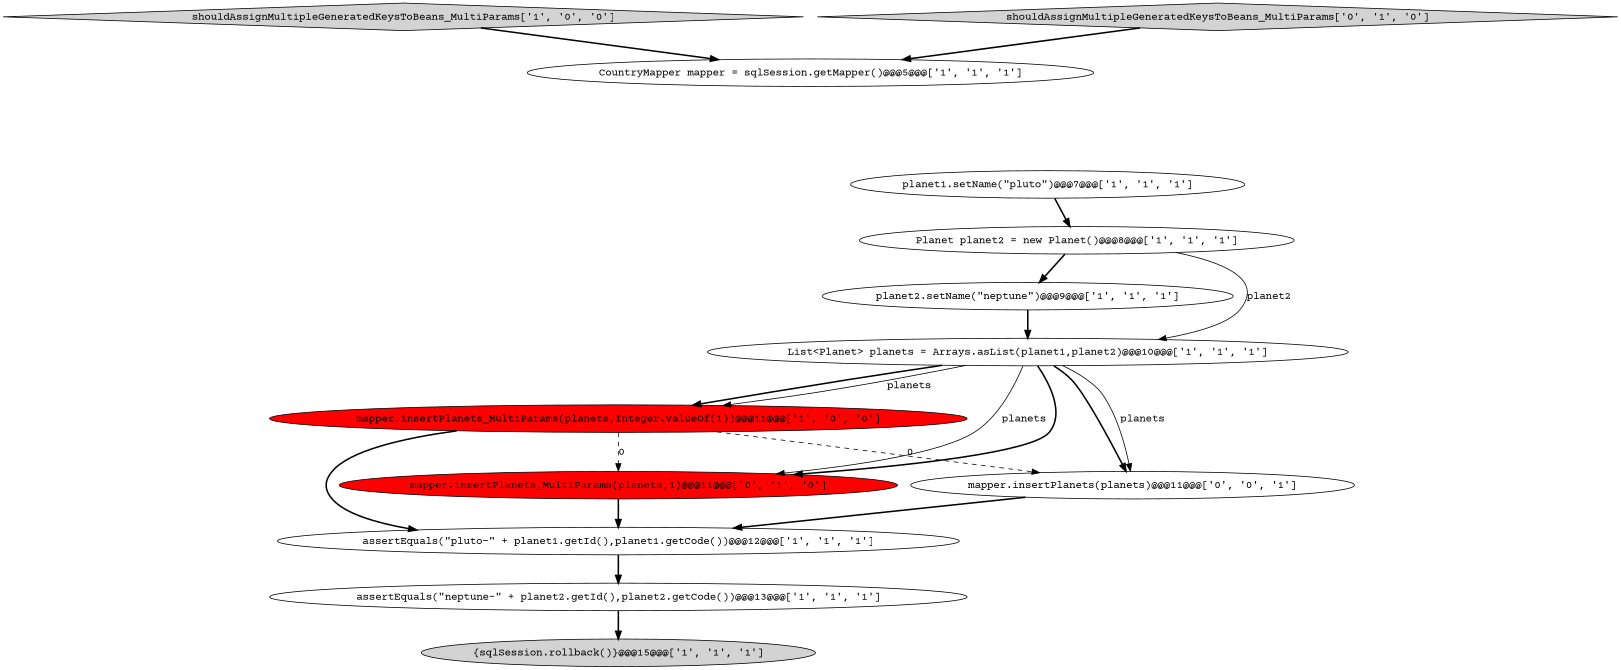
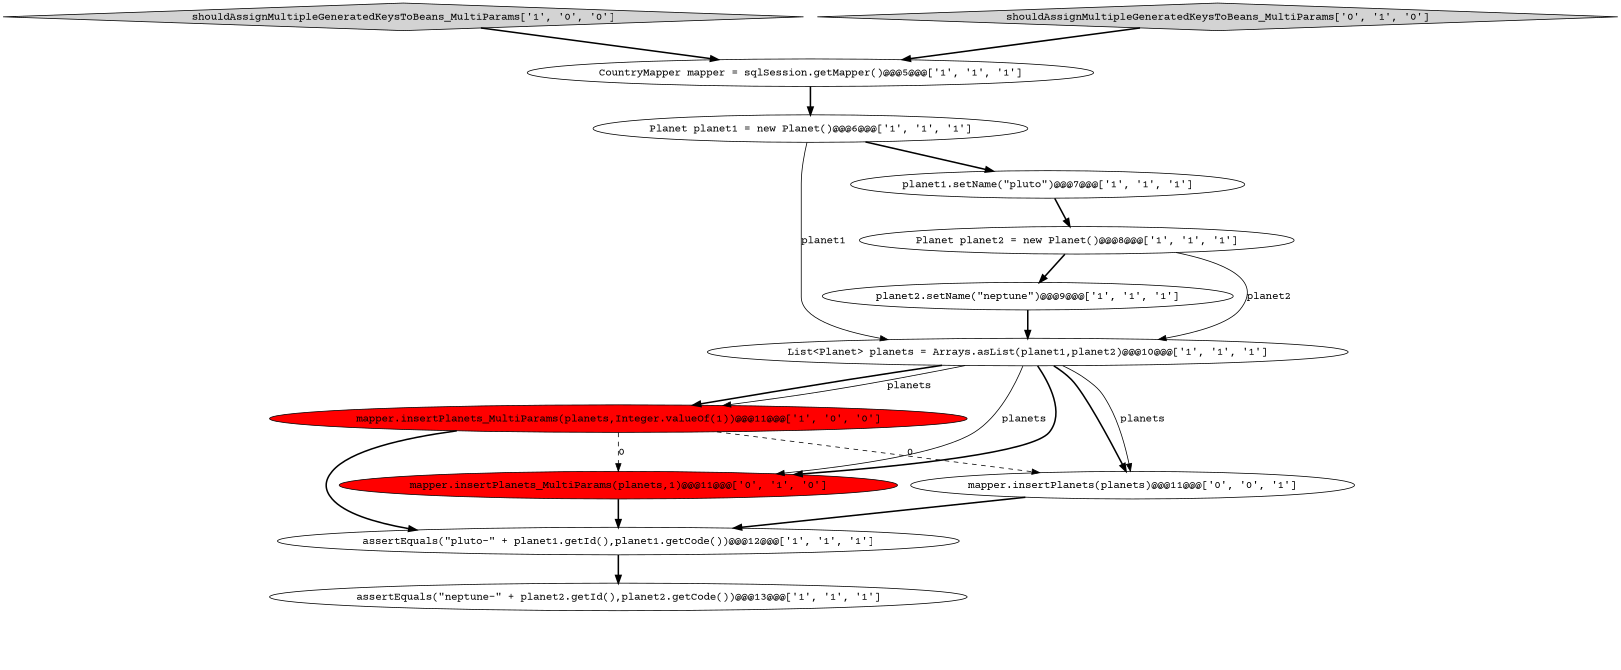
none -> (810, 129)
(618, 653) -> none
